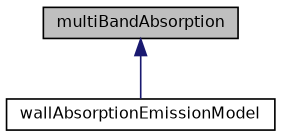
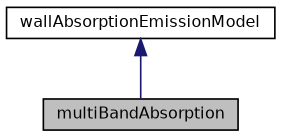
(141, 77) -> (141, 77)
